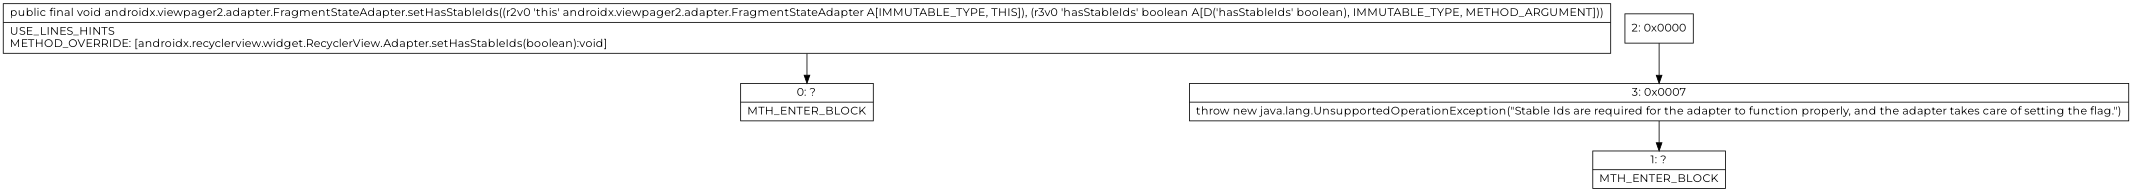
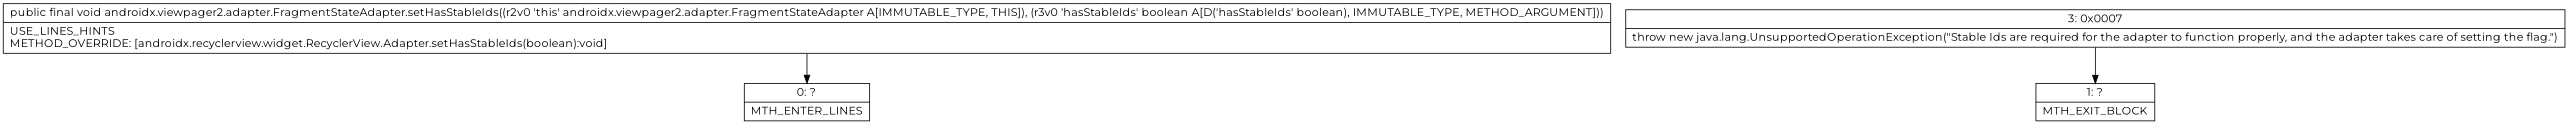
(1659, 28) -> none
(807, 111) -> (807, 111)
(1659, 179) -> (2095, 111)
